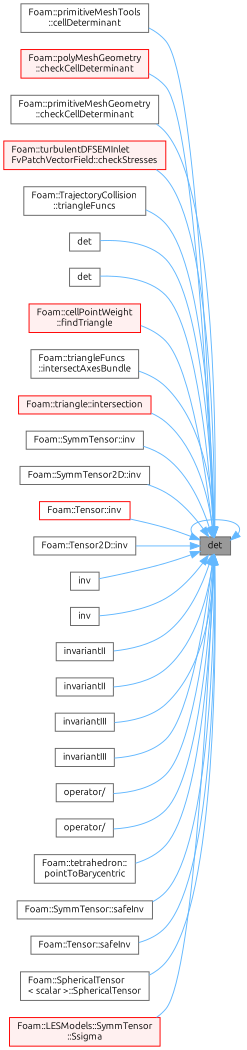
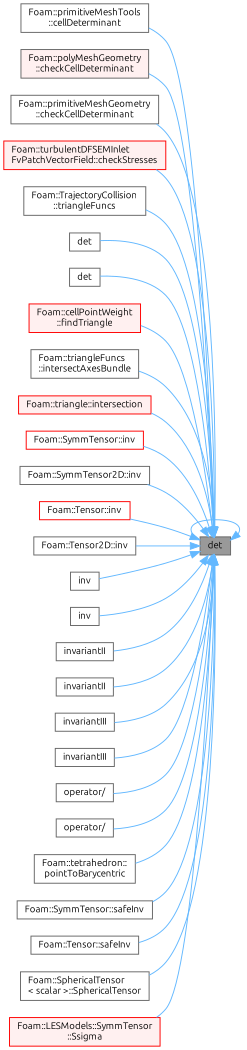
(85, 64) -> (85, 64)
(85, 440) -> (85, 440)
